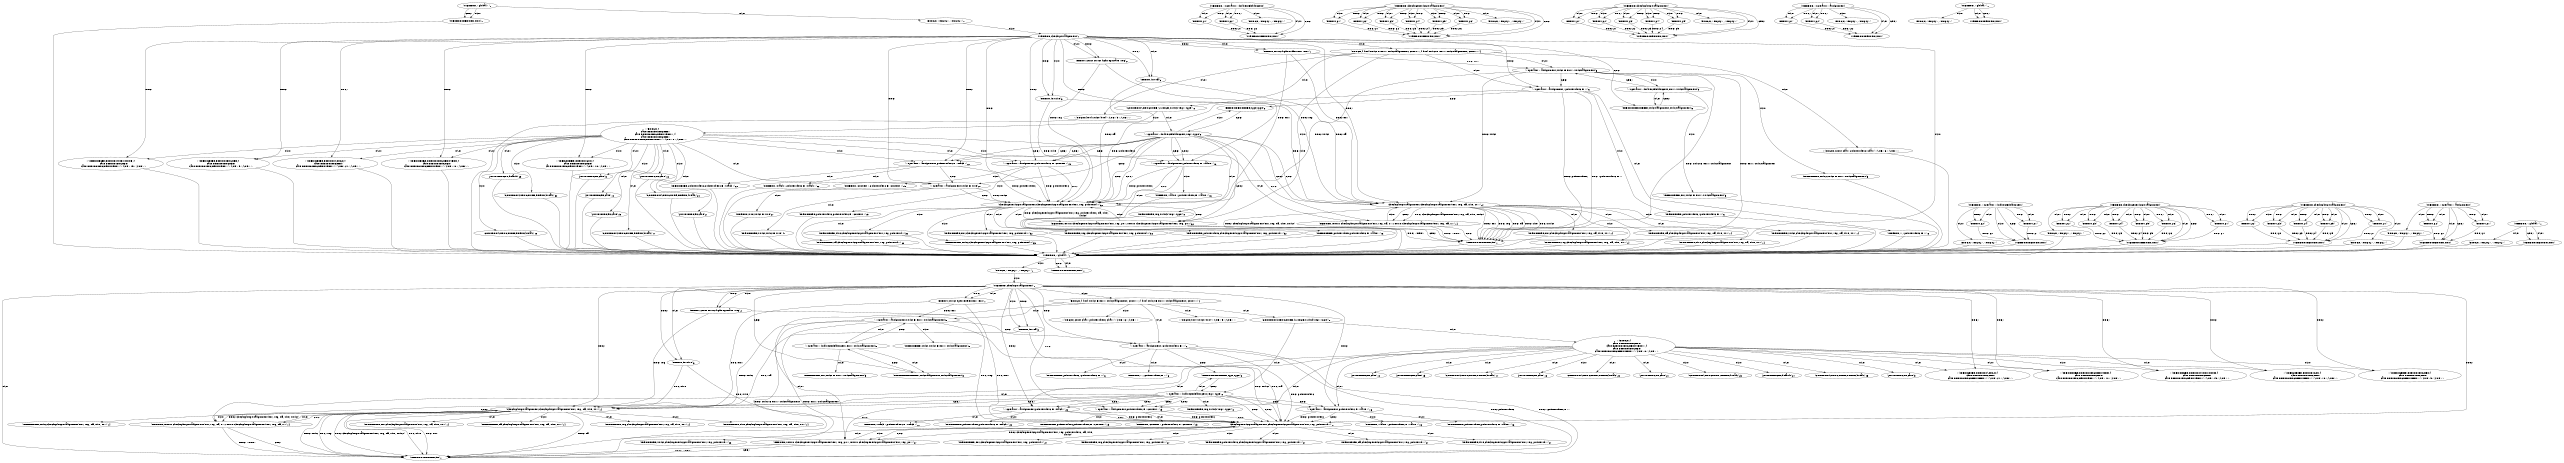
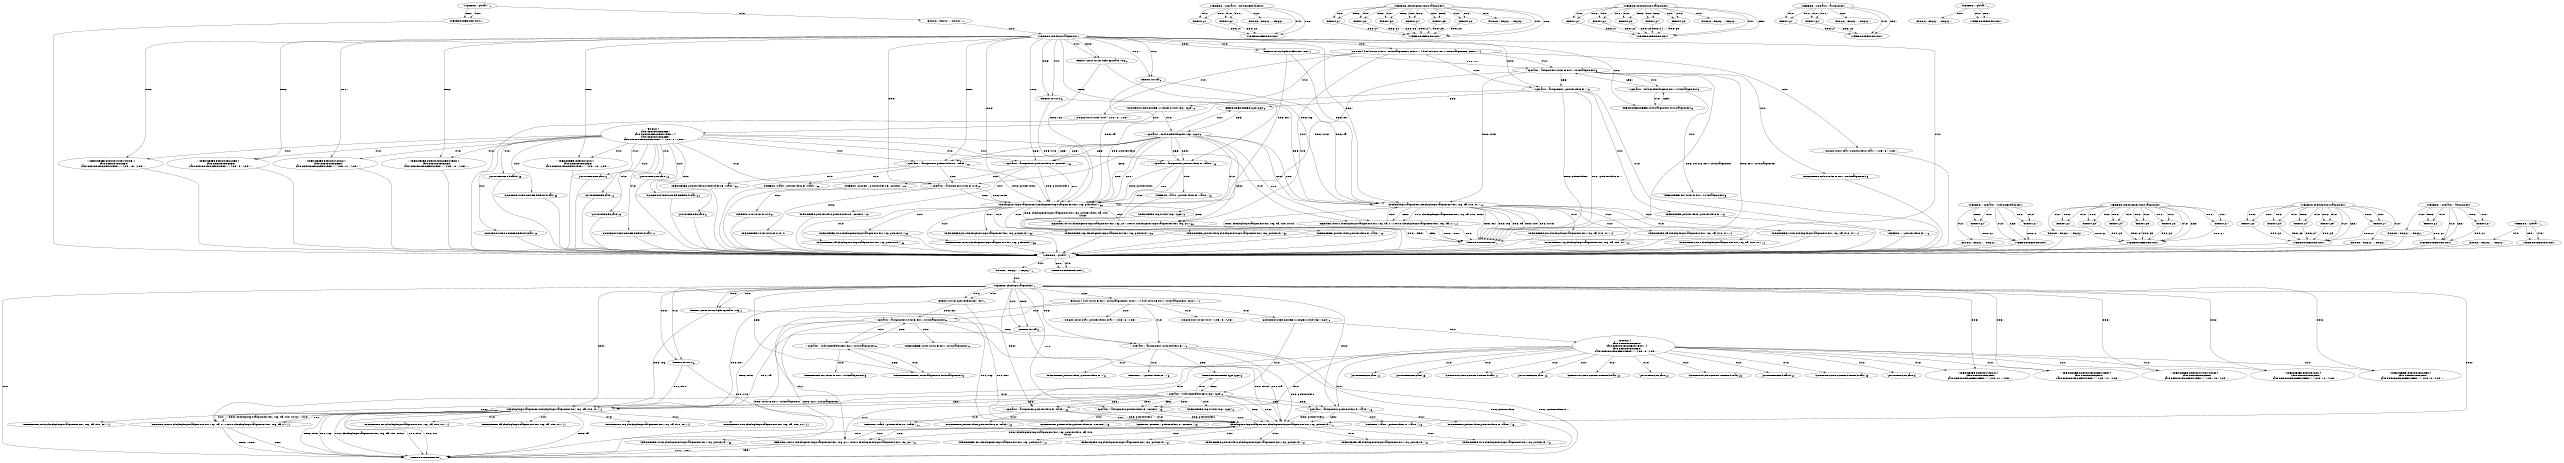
(832, 205) -> (832, 205)
